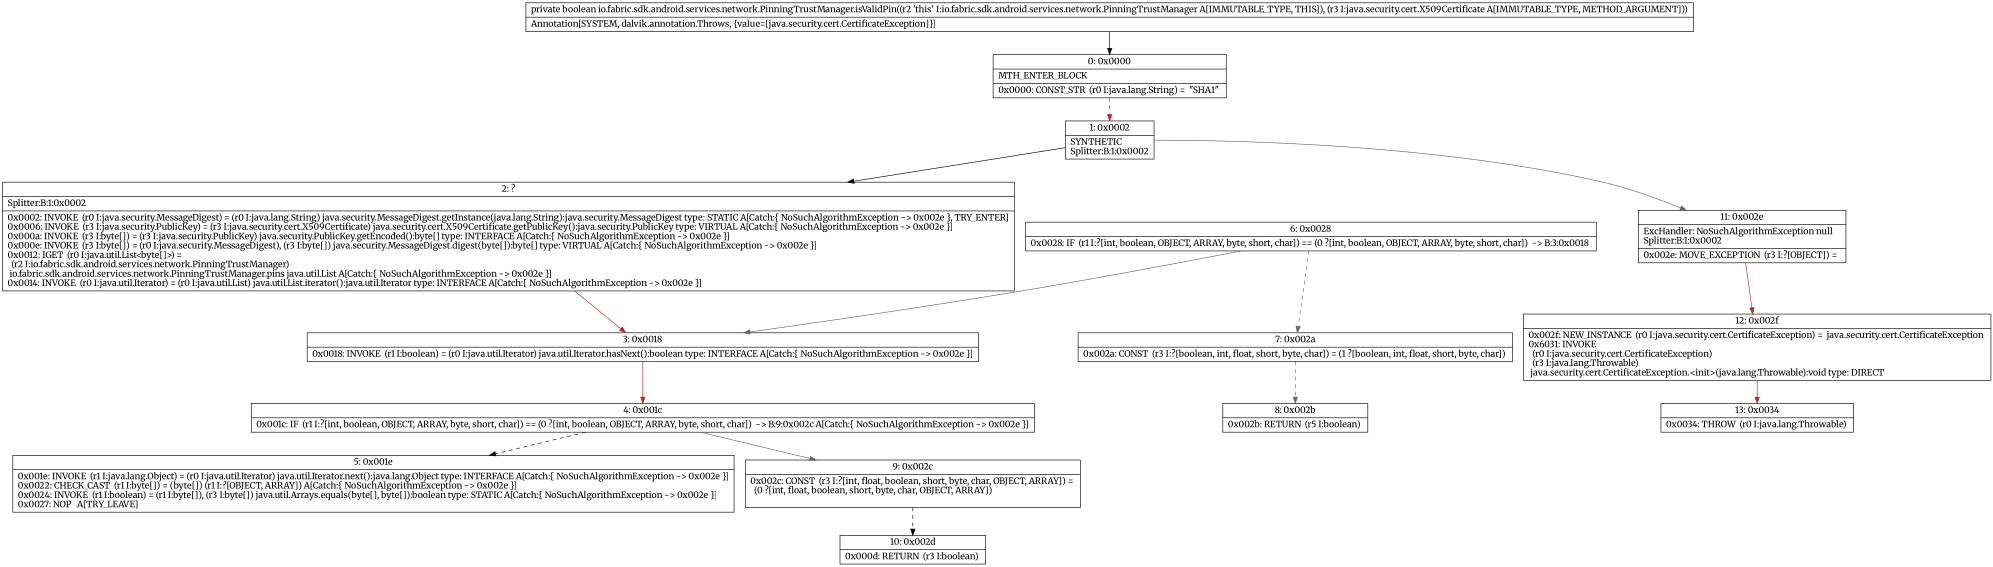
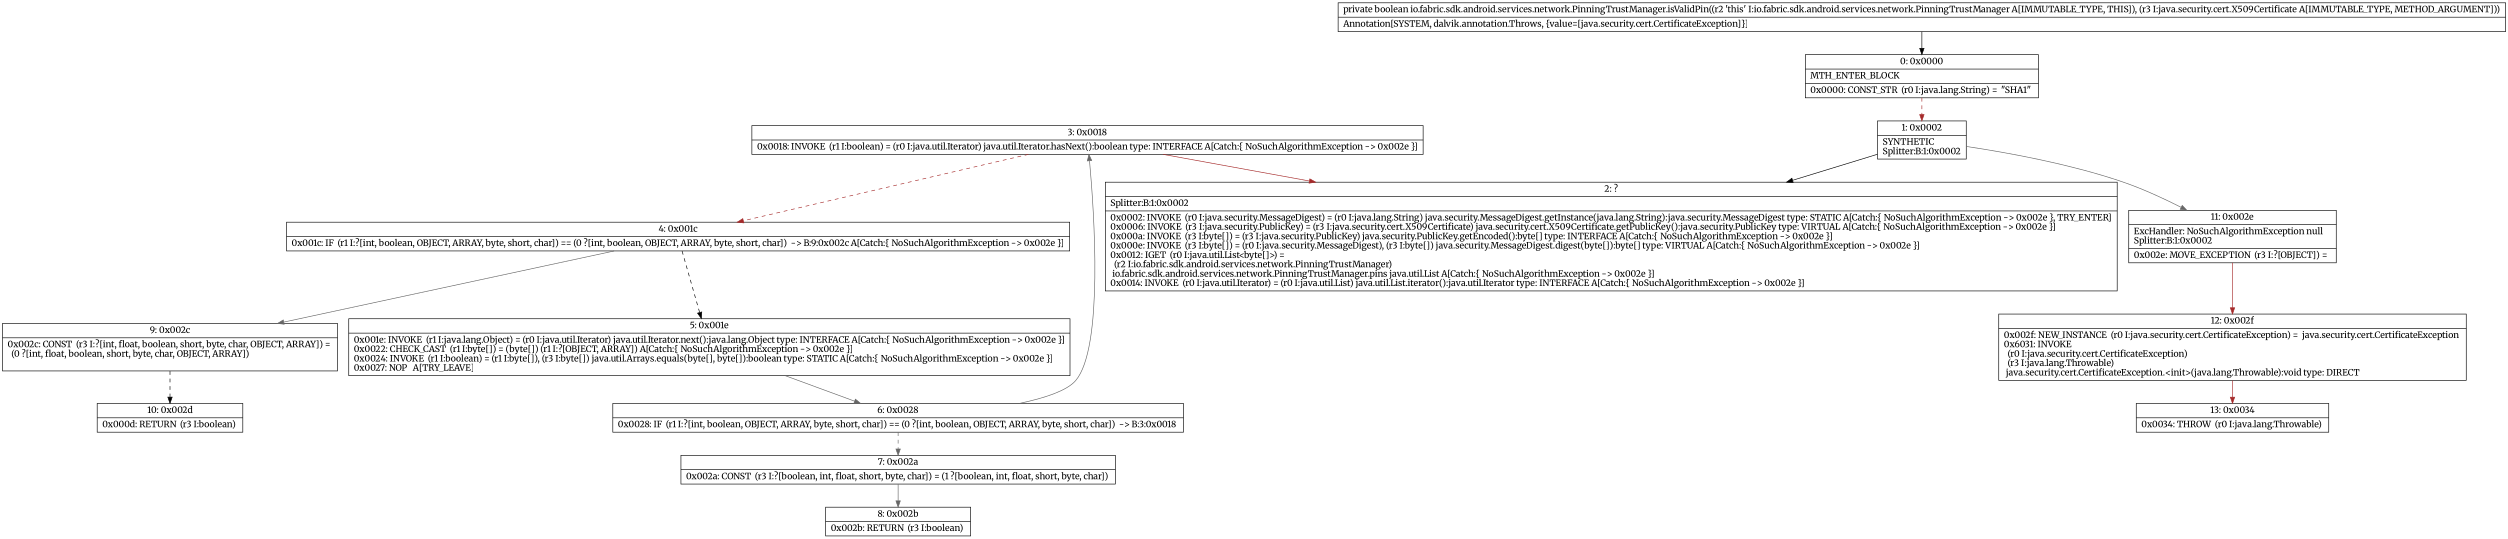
(598, 310) -> (1236, 168)
(643, 379) -> (886, 188)
(1295, 379) -> (898, 492)
none -> (820, 388)
(1295, 425) -> (898, 528)
